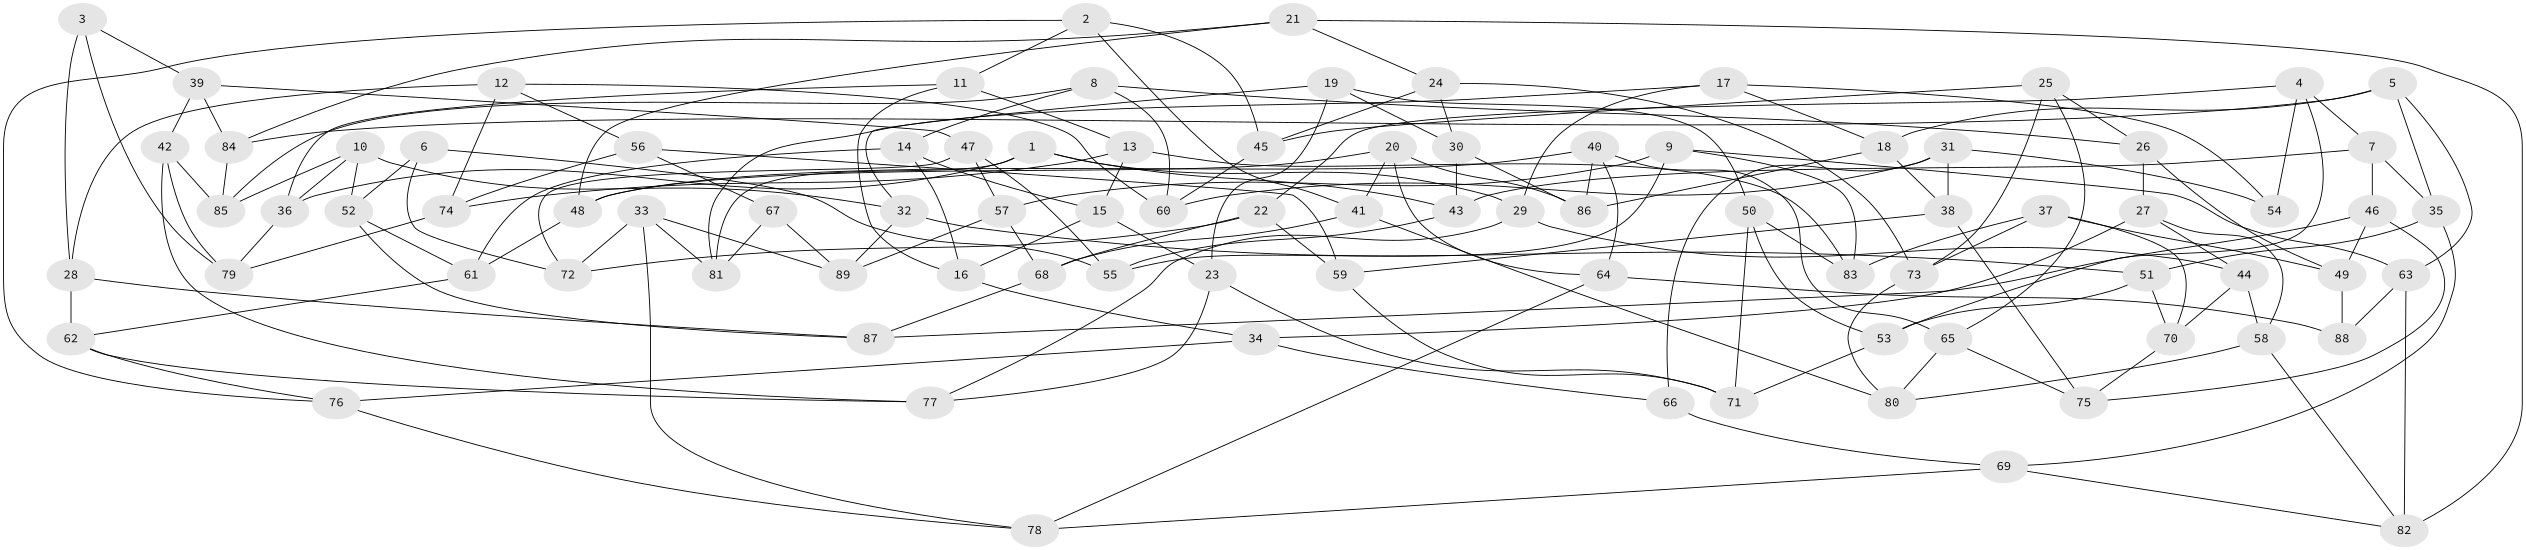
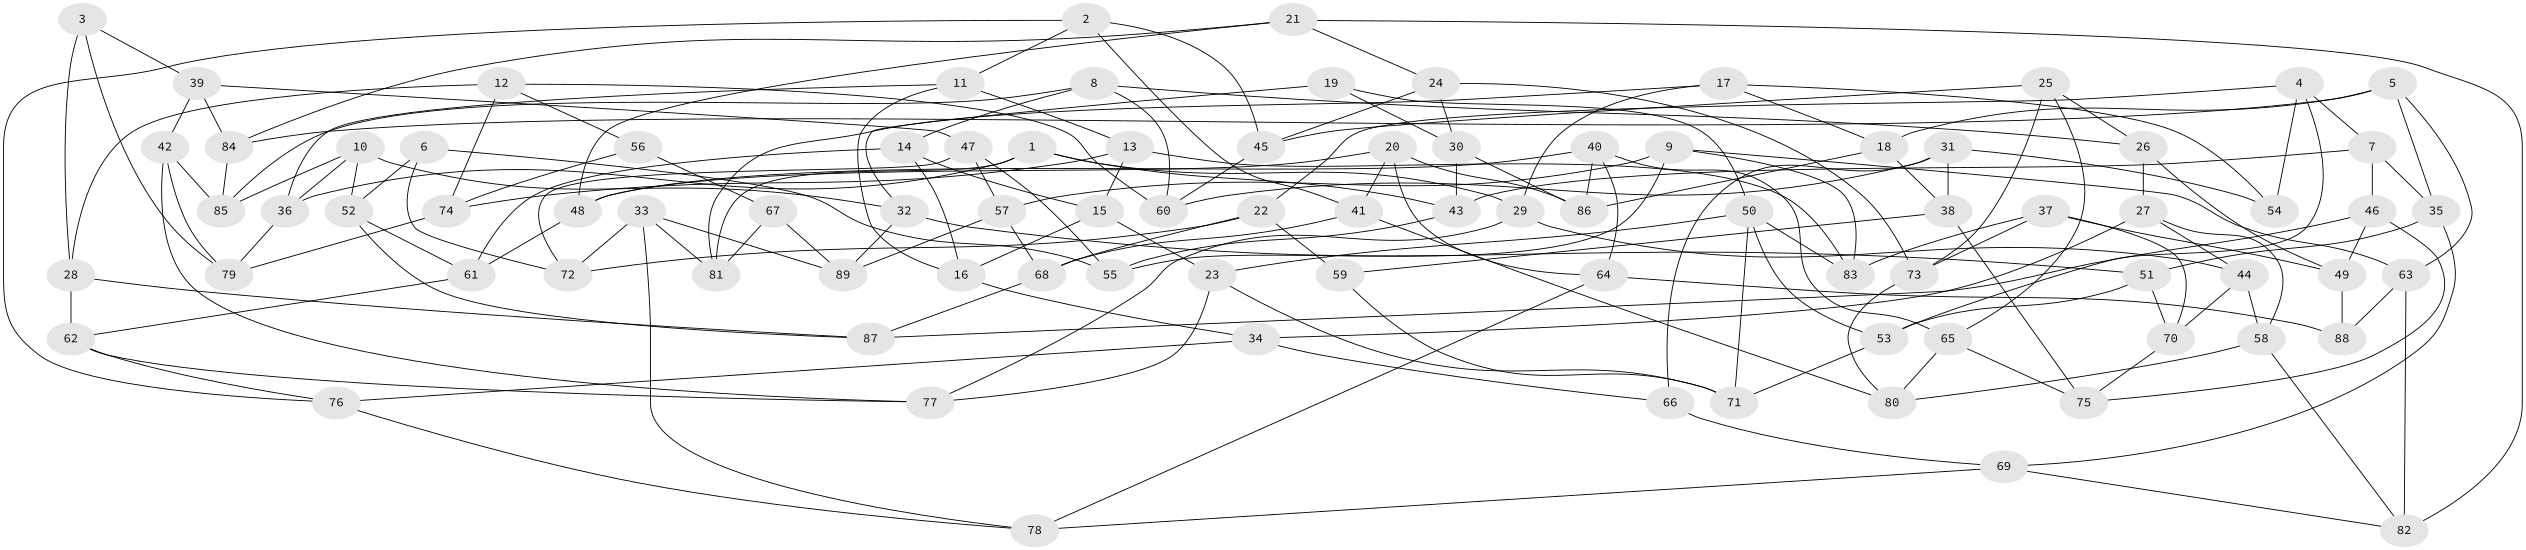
(1299, 157) -> (1481, 243)
(1052, 176) -> none
